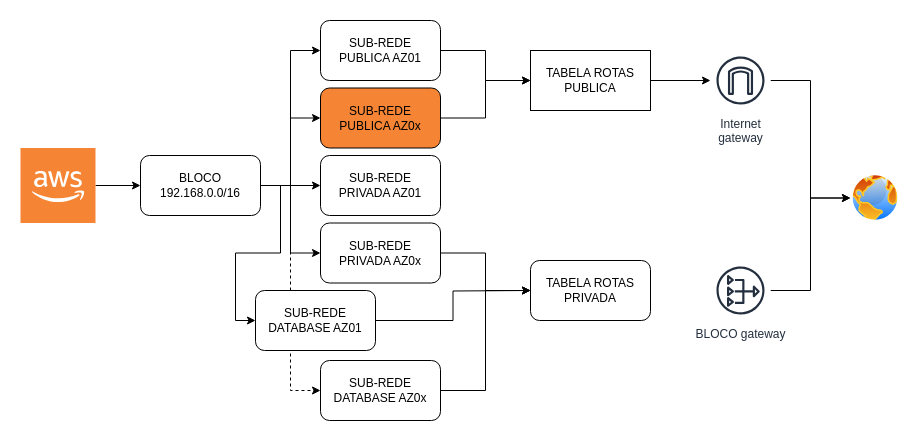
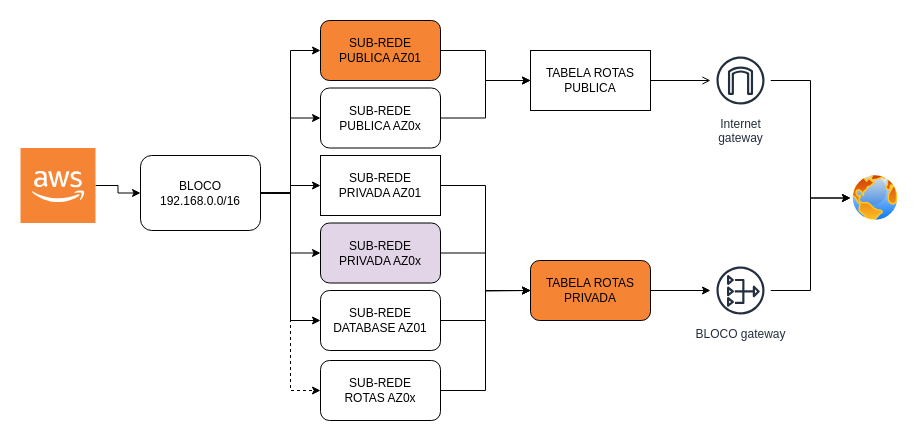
(381, 51) -> (381, 51)
(702, 81) -> (704, 81)
(381, 118) -> (381, 118)
(201, 186) -> (201, 193)
(381, 186) -> (381, 186)
none -> (486, 197)
(381, 253) -> (381, 253)
(441, 253) -> (530, 291)
(591, 291) -> (591, 291)
none -> (677, 291)
(316, 321) -> (381, 321)
(381, 391) -> (381, 391)
